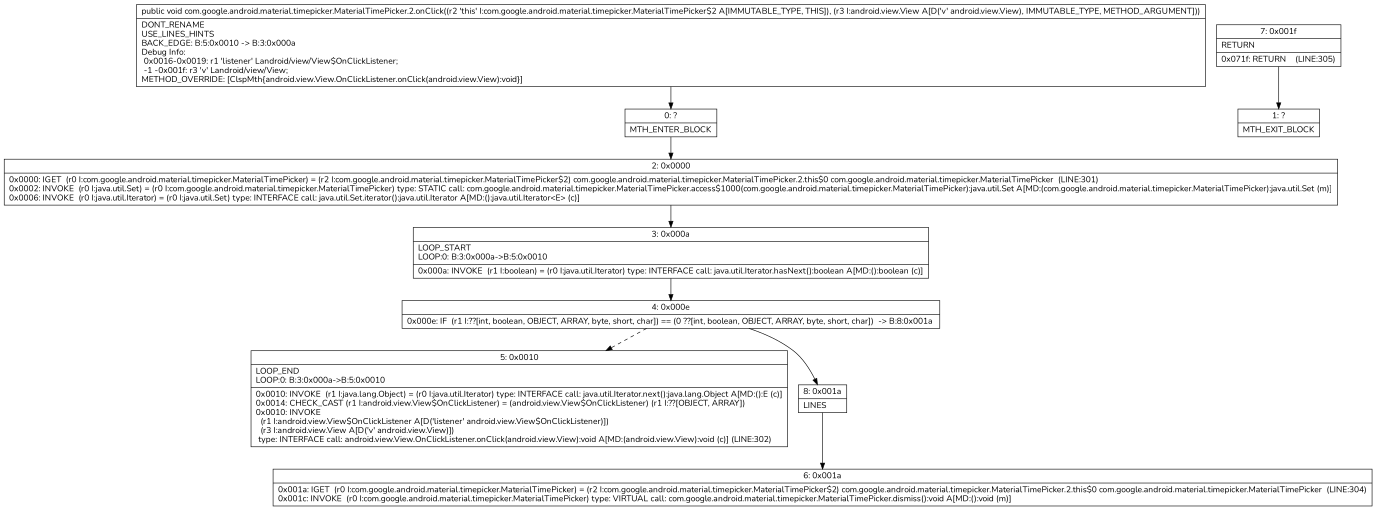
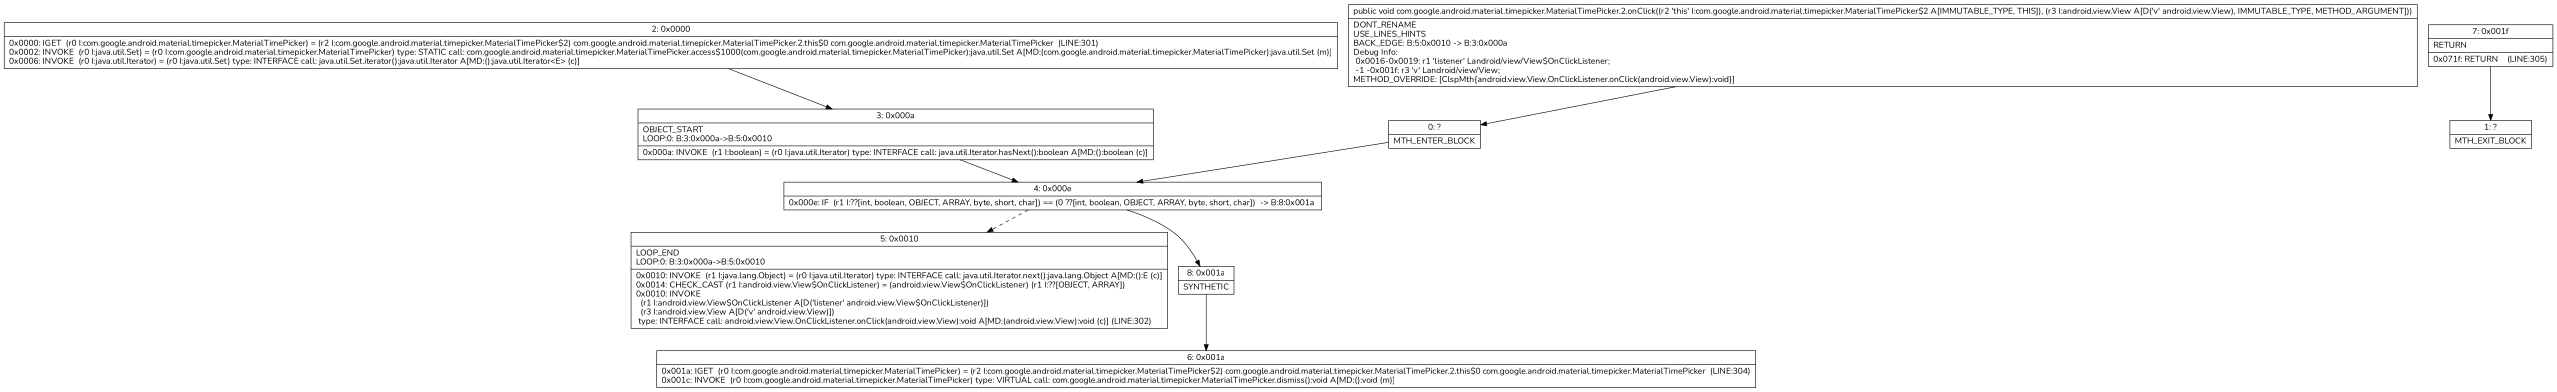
(671, 145) -> (1266, 162)
(445, 248) -> (673, 130)
(815, 405) -> (1206, 287)
